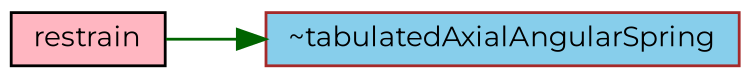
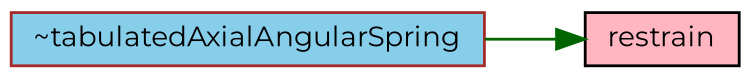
(202, 39) -> (520, 39)
